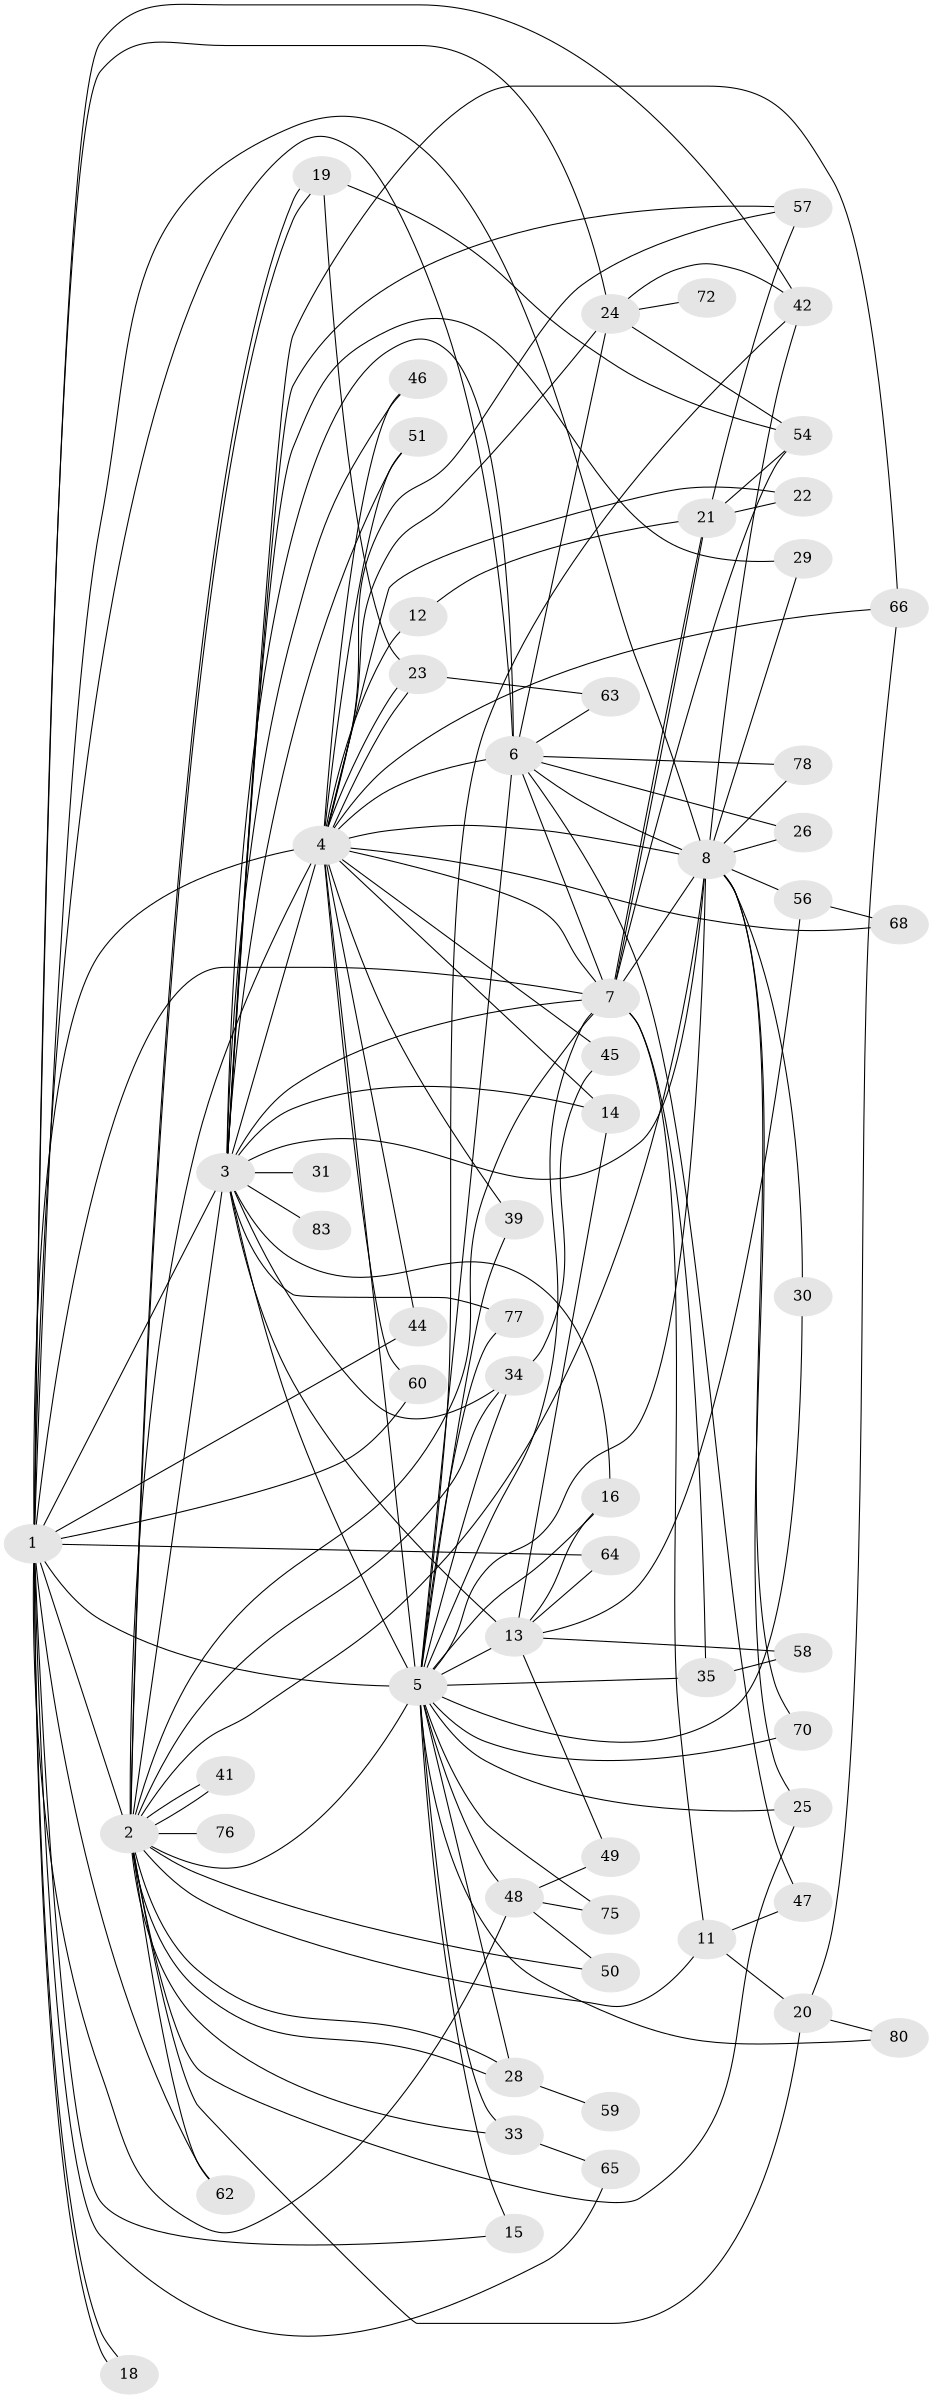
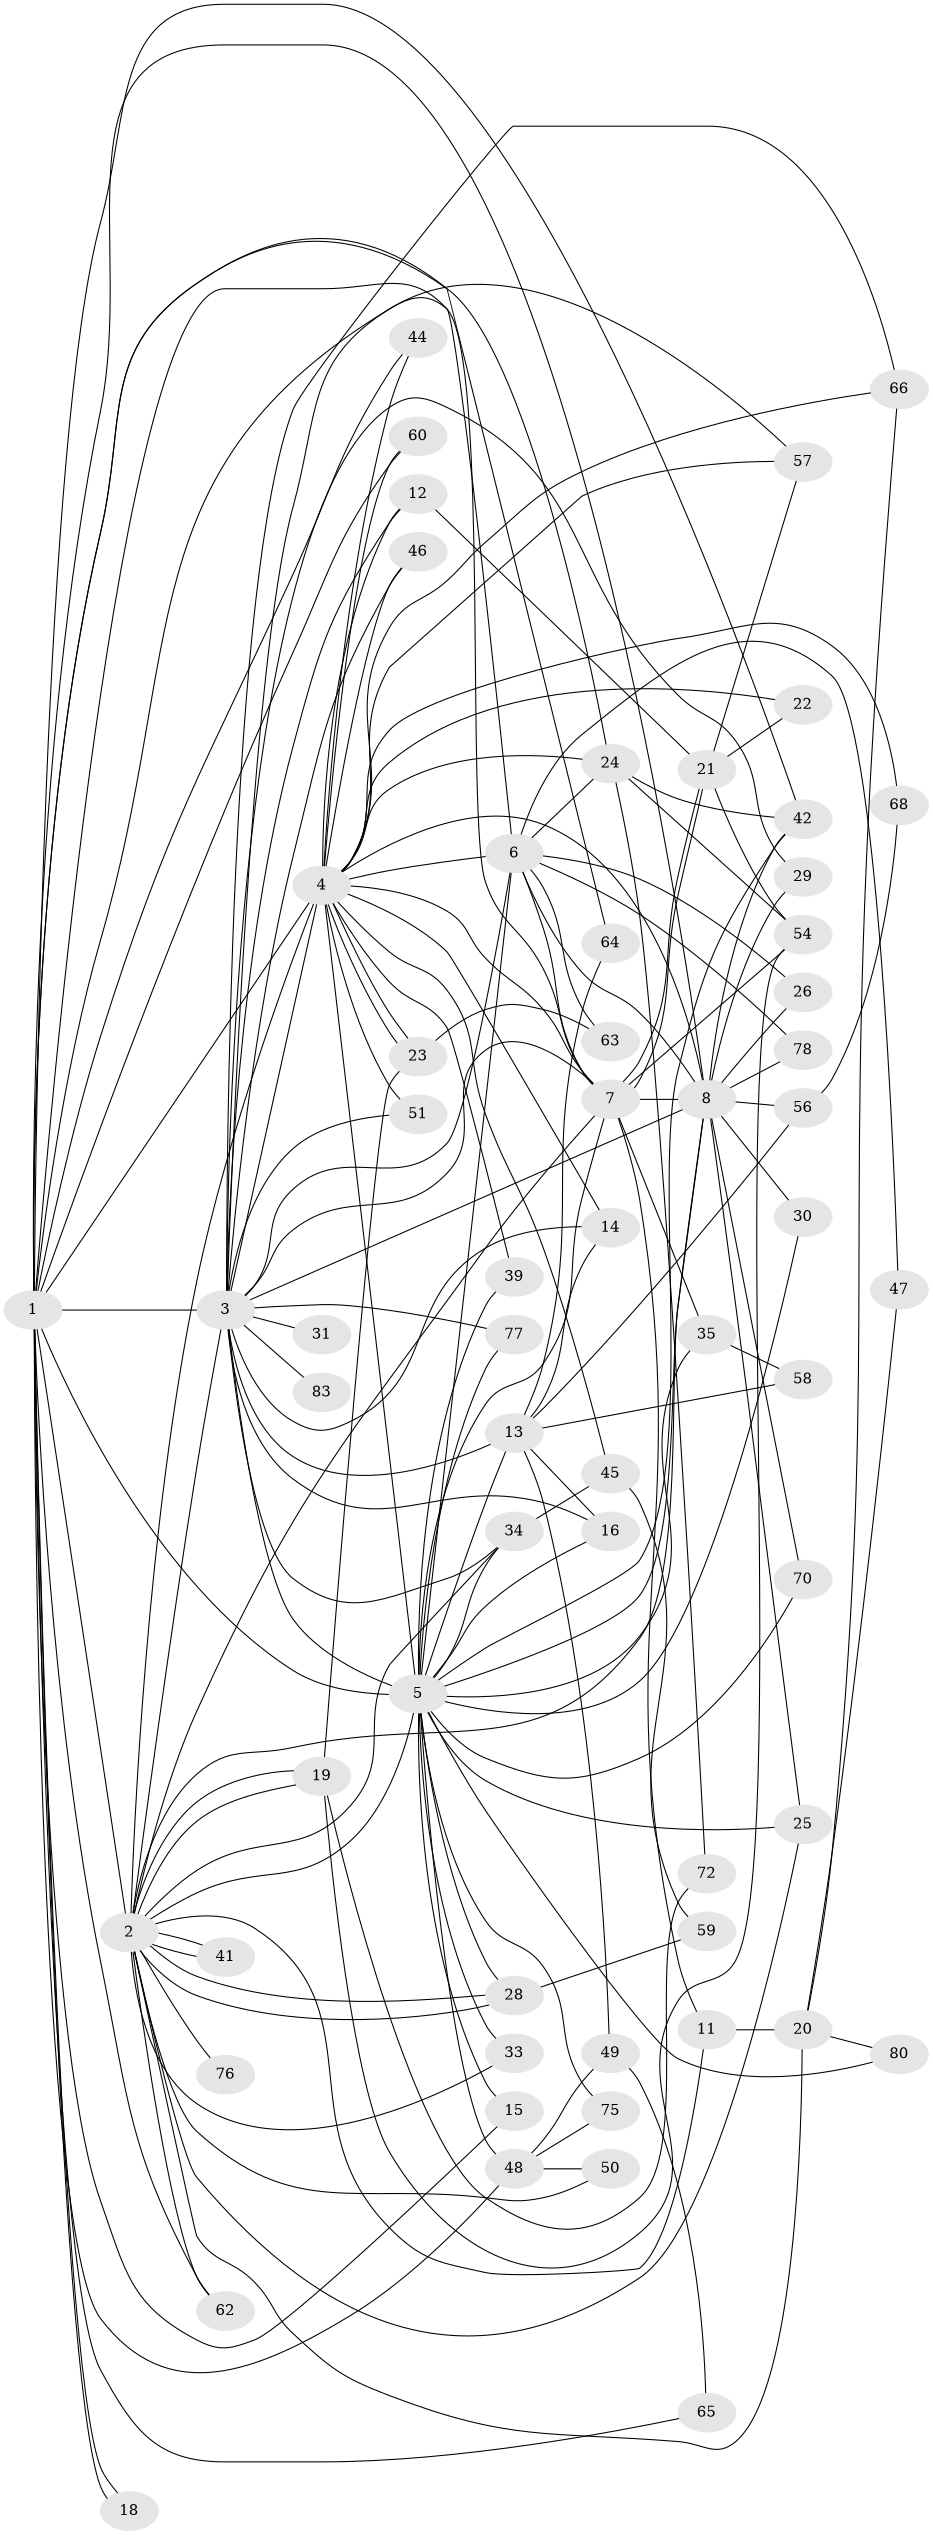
none -> (263, 887)
none -> (659, 1703)
(750, 1923) -> (857, 1660)
(563, 2152) -> (689, 2234)
none -> (508, 2211)
